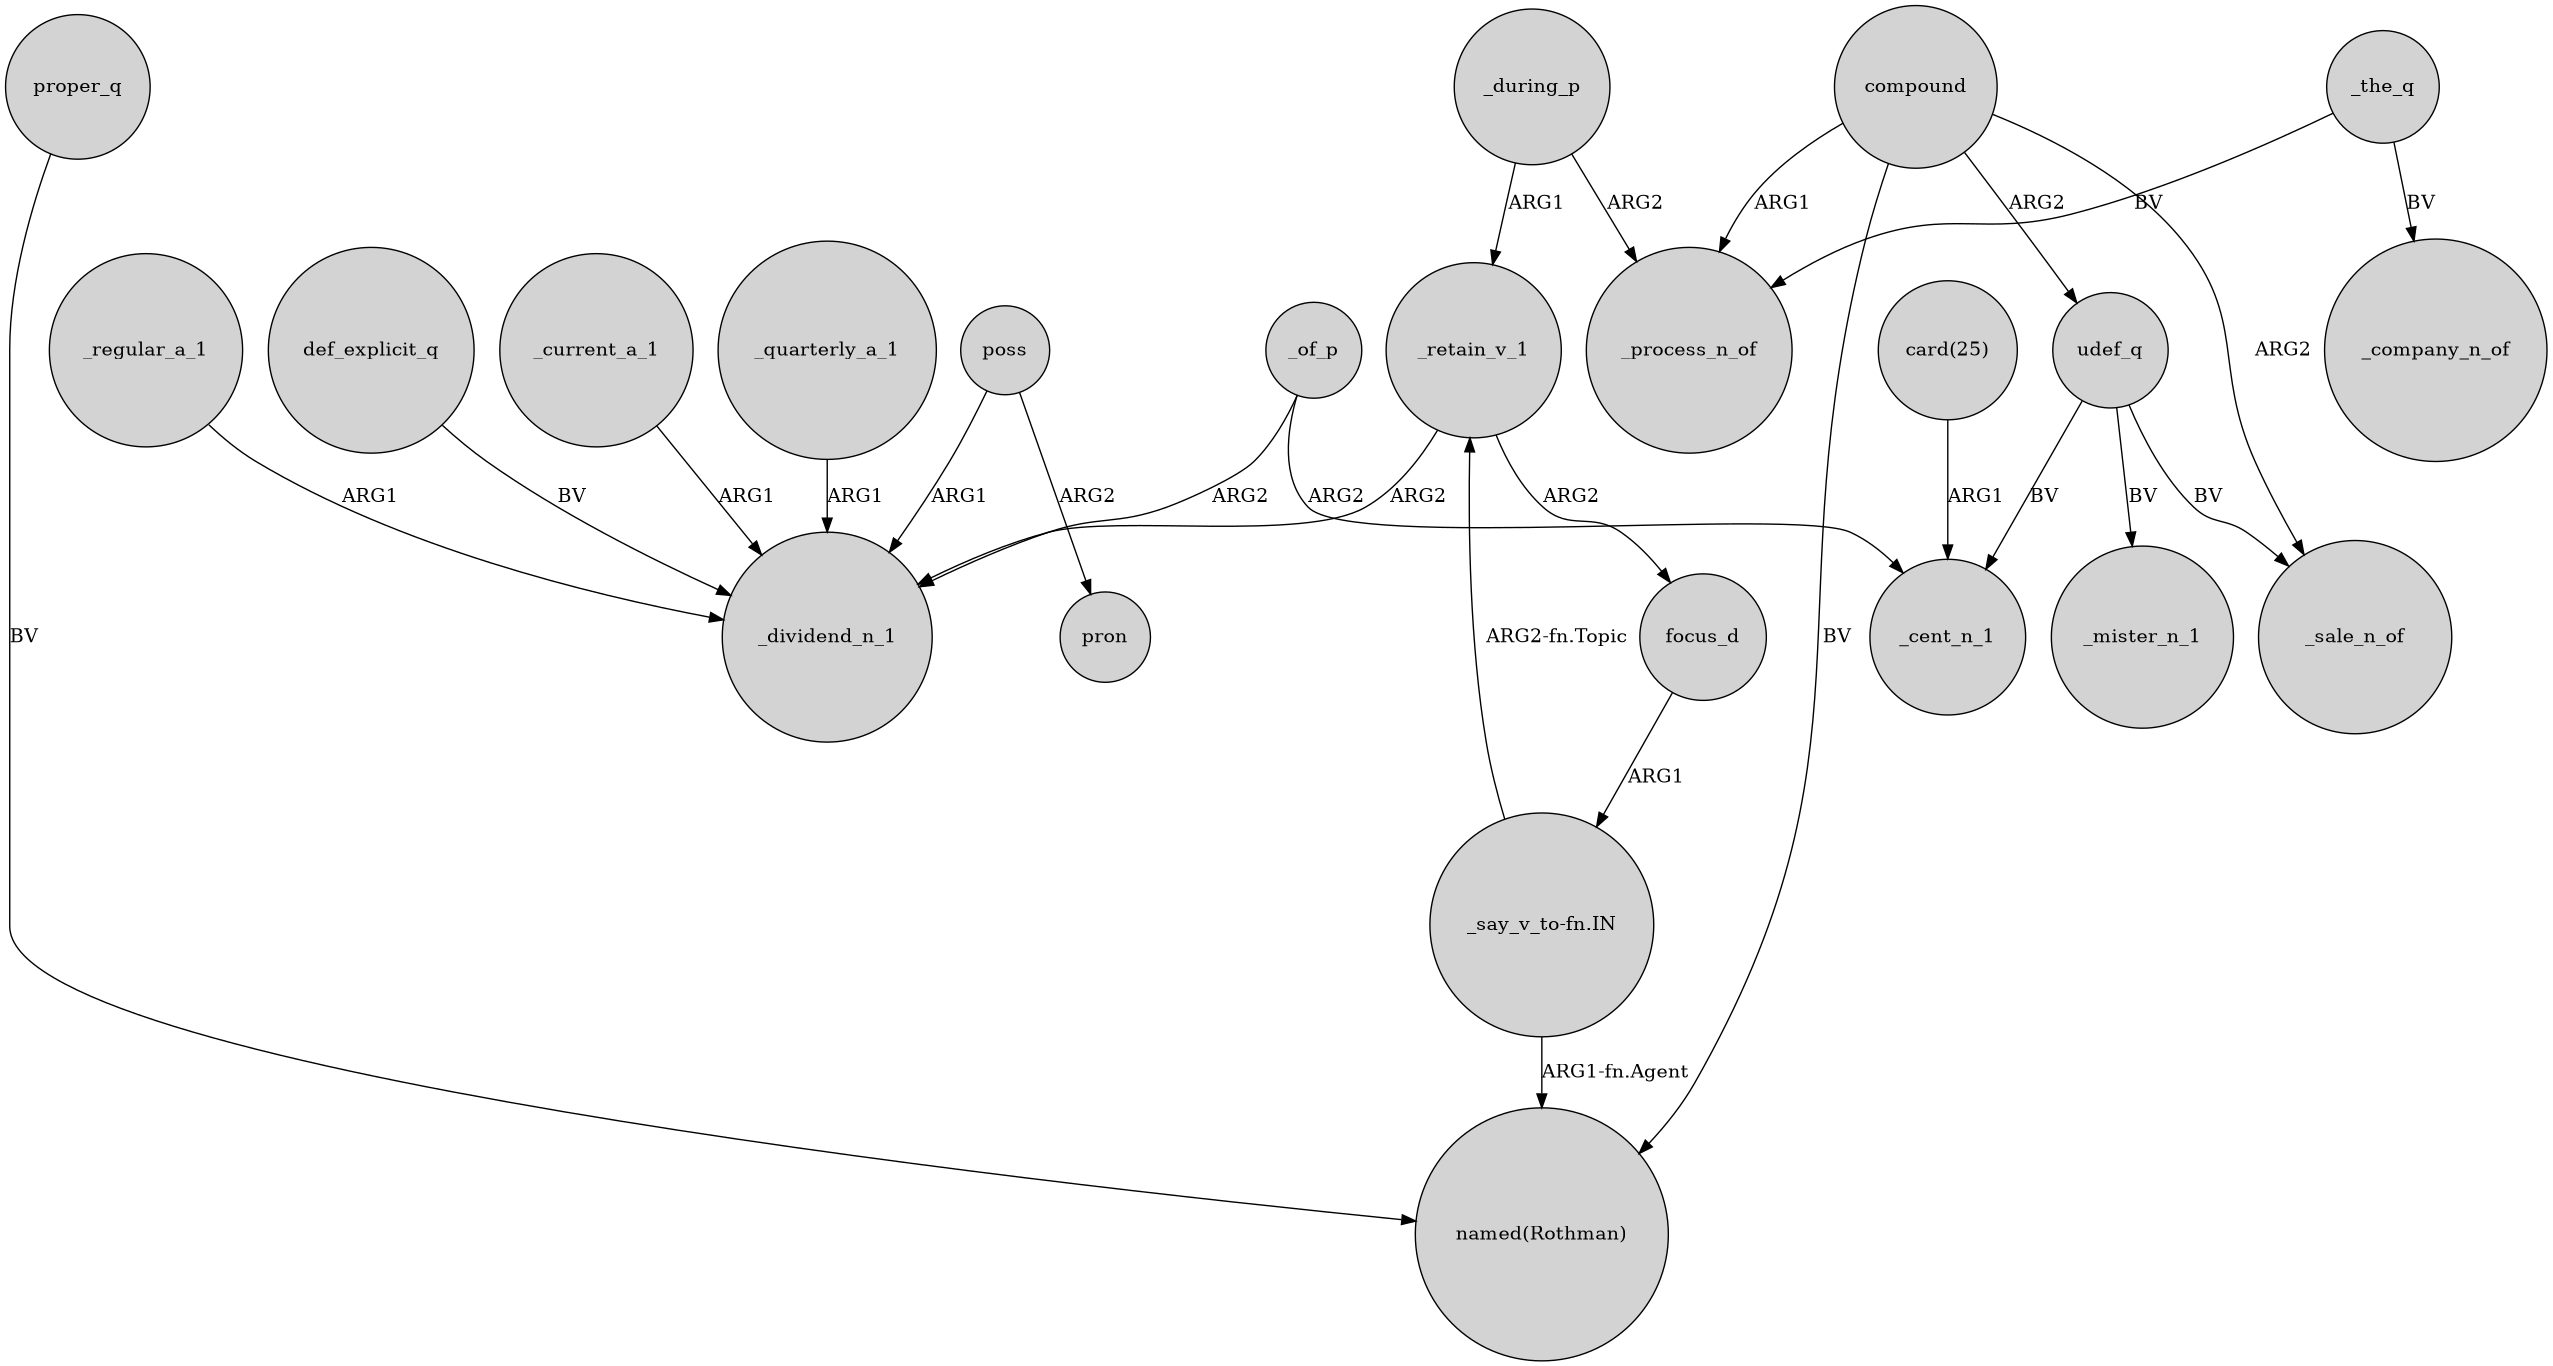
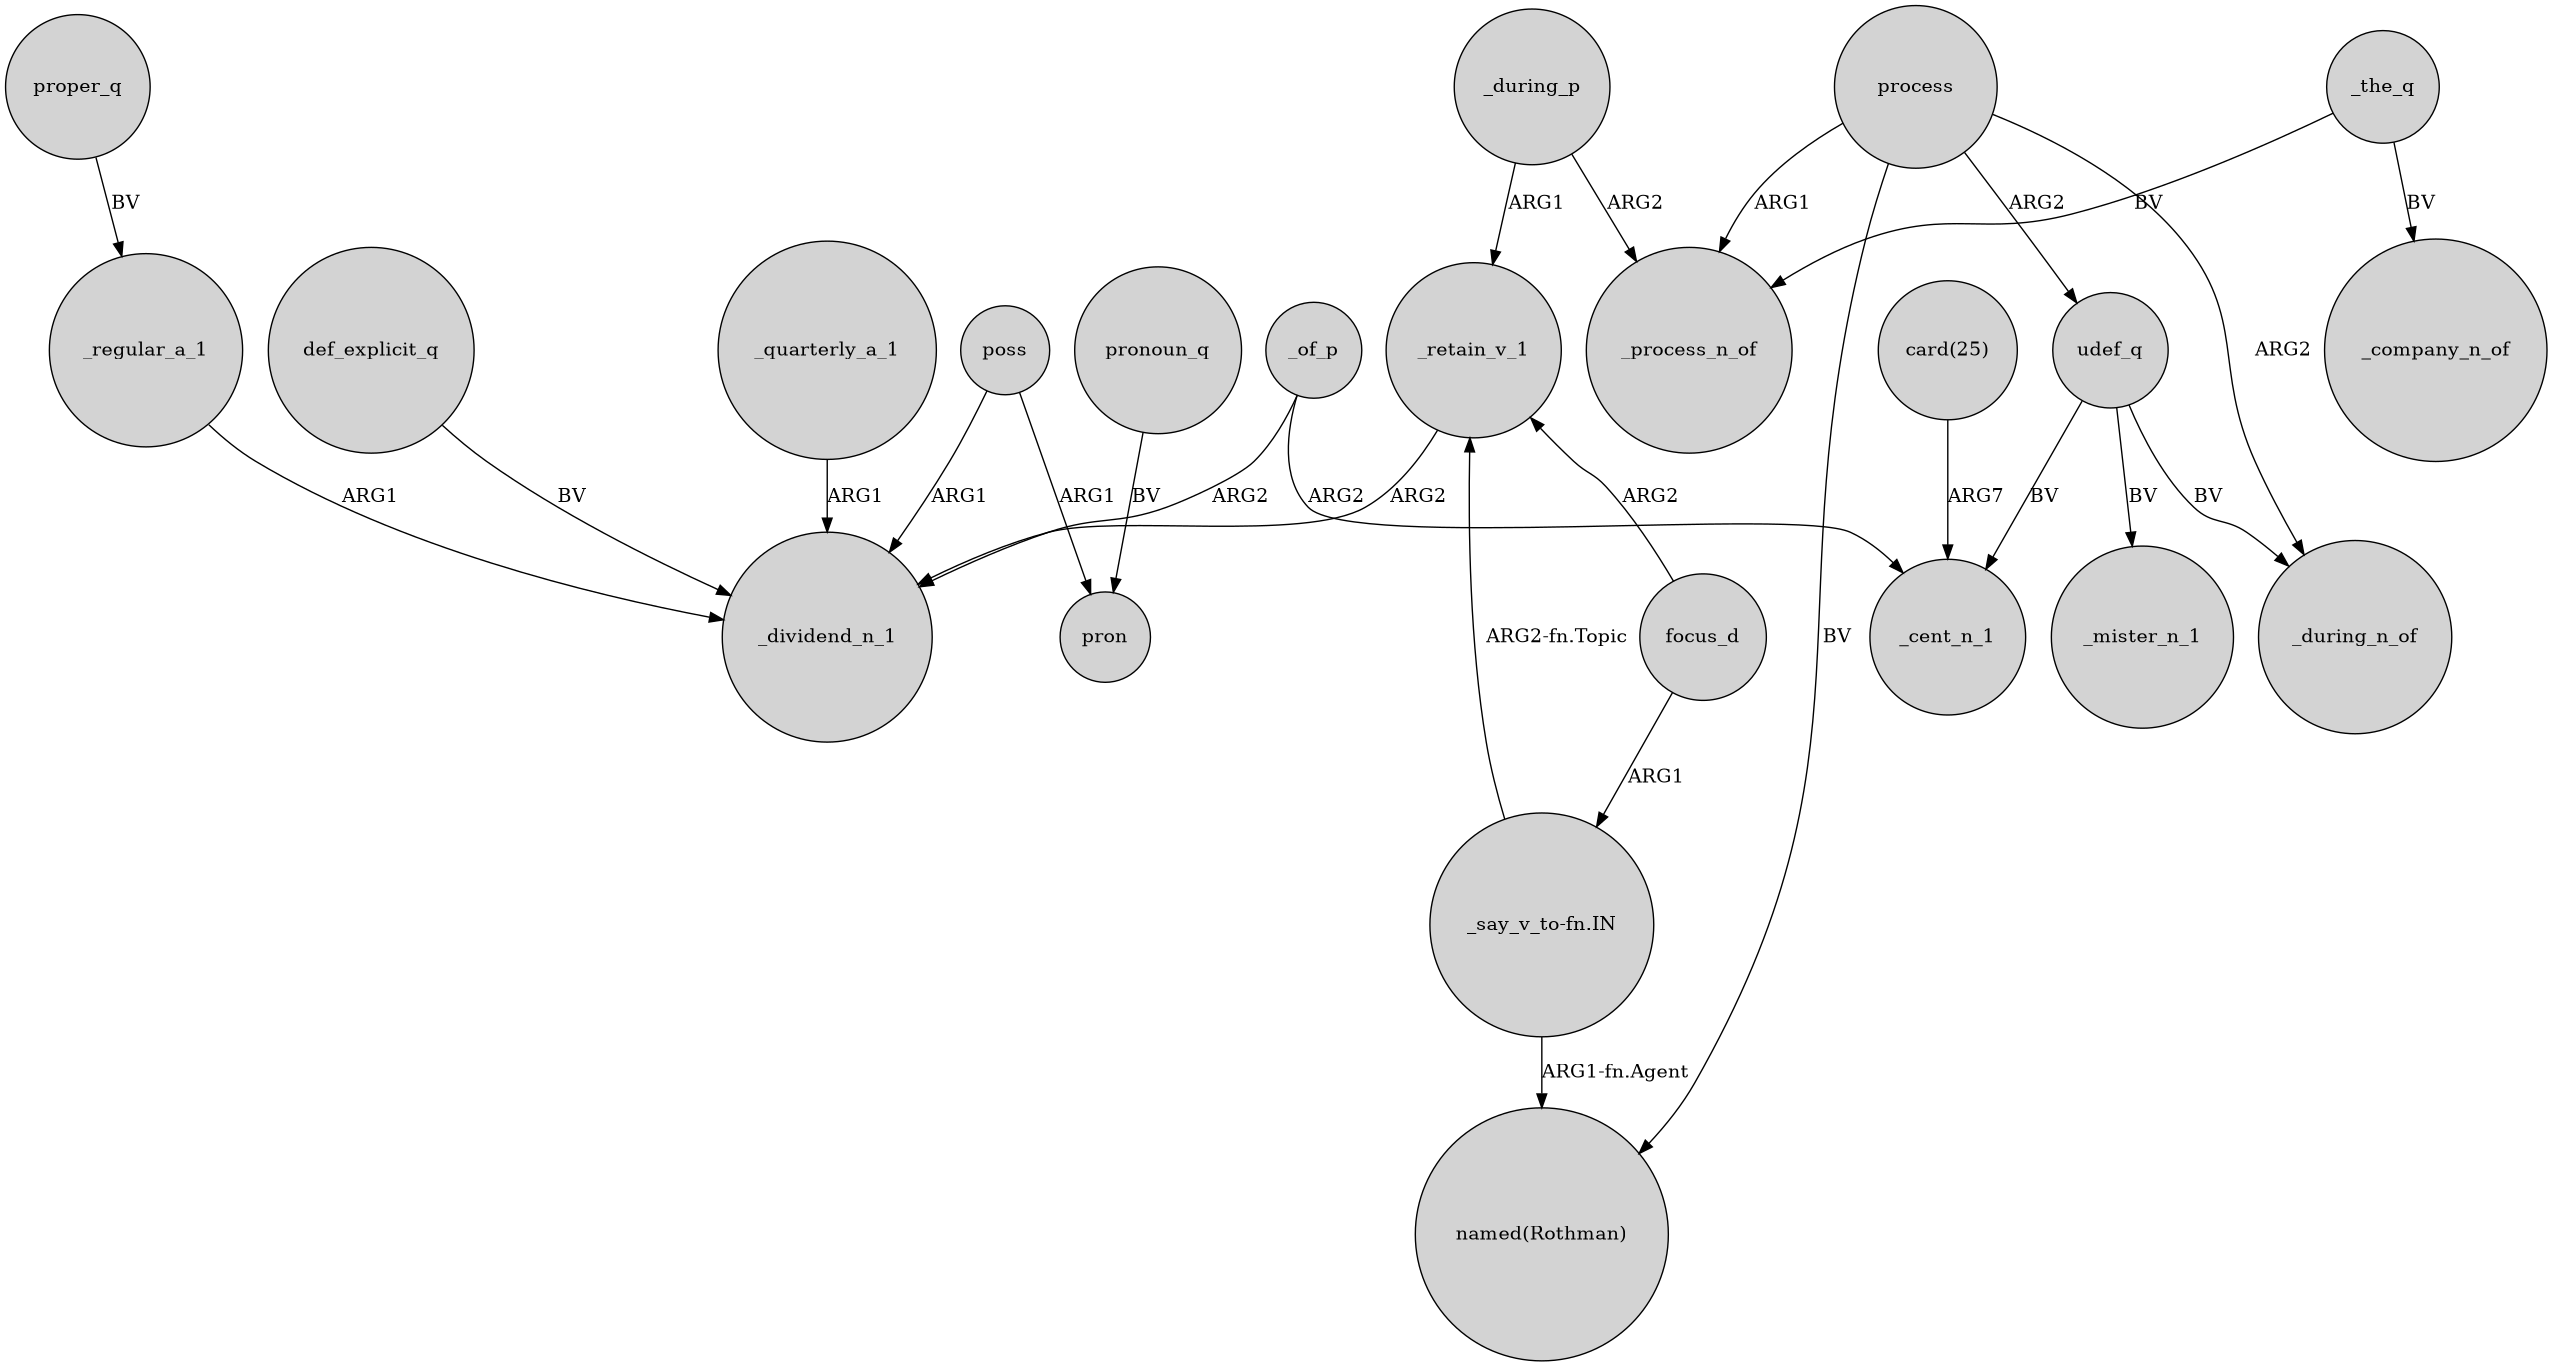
(1916, 87) -> (1916, 87)
(596, 350) -> none
none -> (1158, 350)
(1088, 497) -> (1088, 497)
(1976, 497) -> (1976, 497)
(1561, 518) -> (1615, 497)
(2355, 637) -> (2355, 637)
(304, 1060) -> (107, 200)
